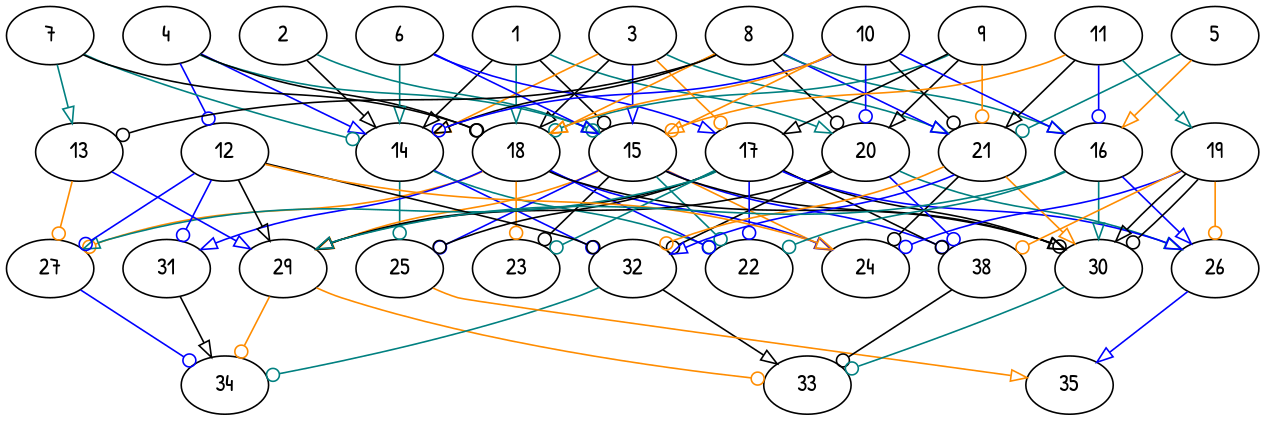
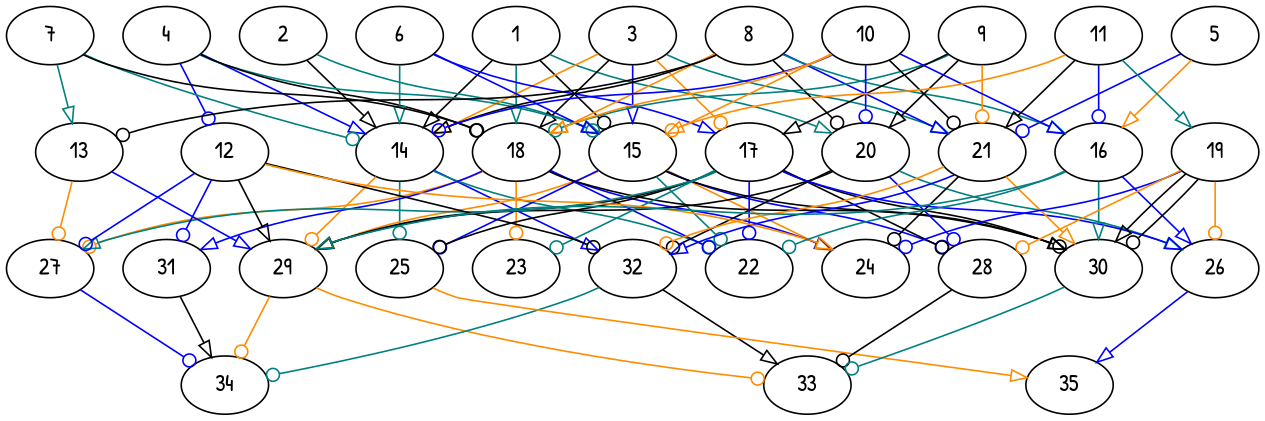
(1109, 89) -> (1109, 89)
none -> (346, 206)
(579, 206) -> none
(510, 207) -> (510, 207)
(982, 269) -> (982, 269)
